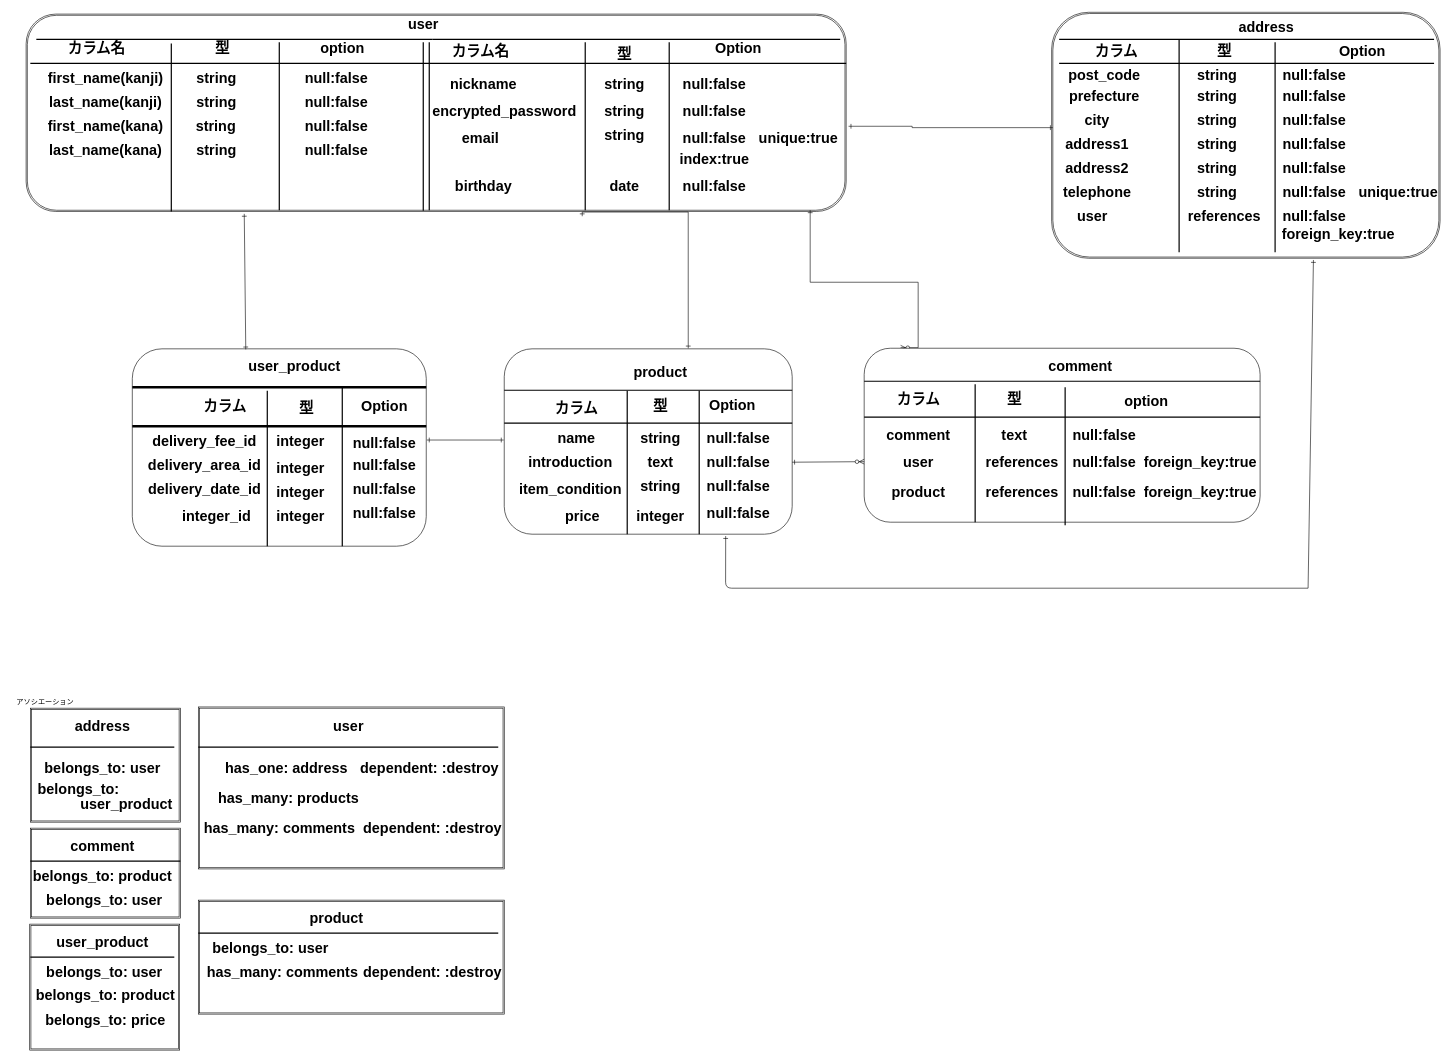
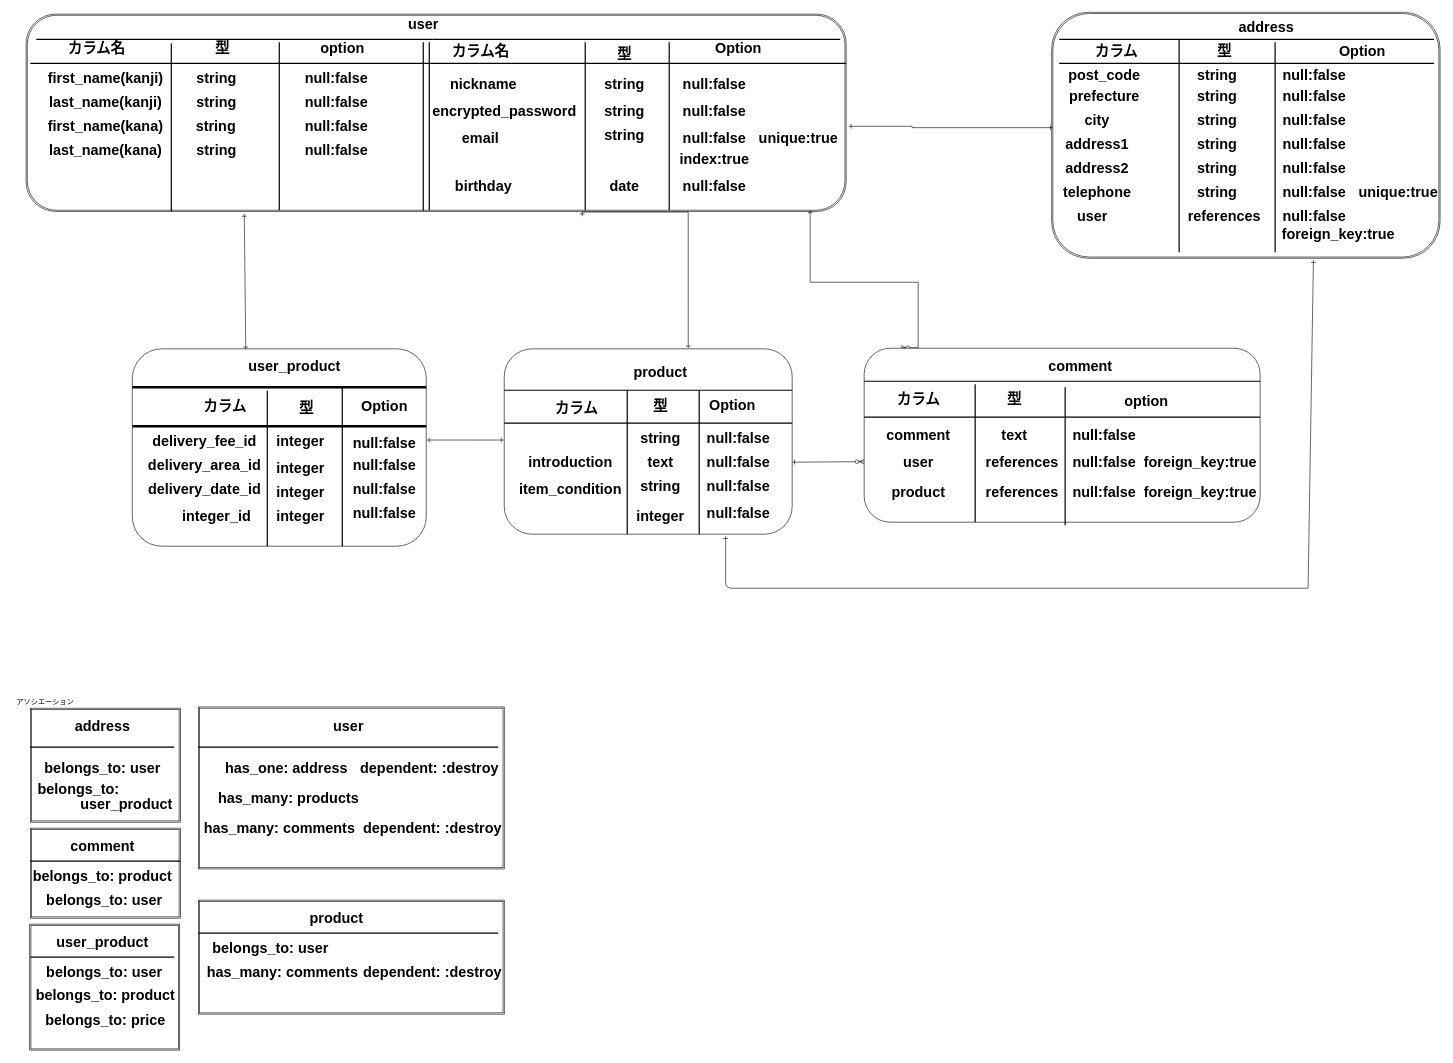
(576, 438) -> none
(582, 516) -> none
